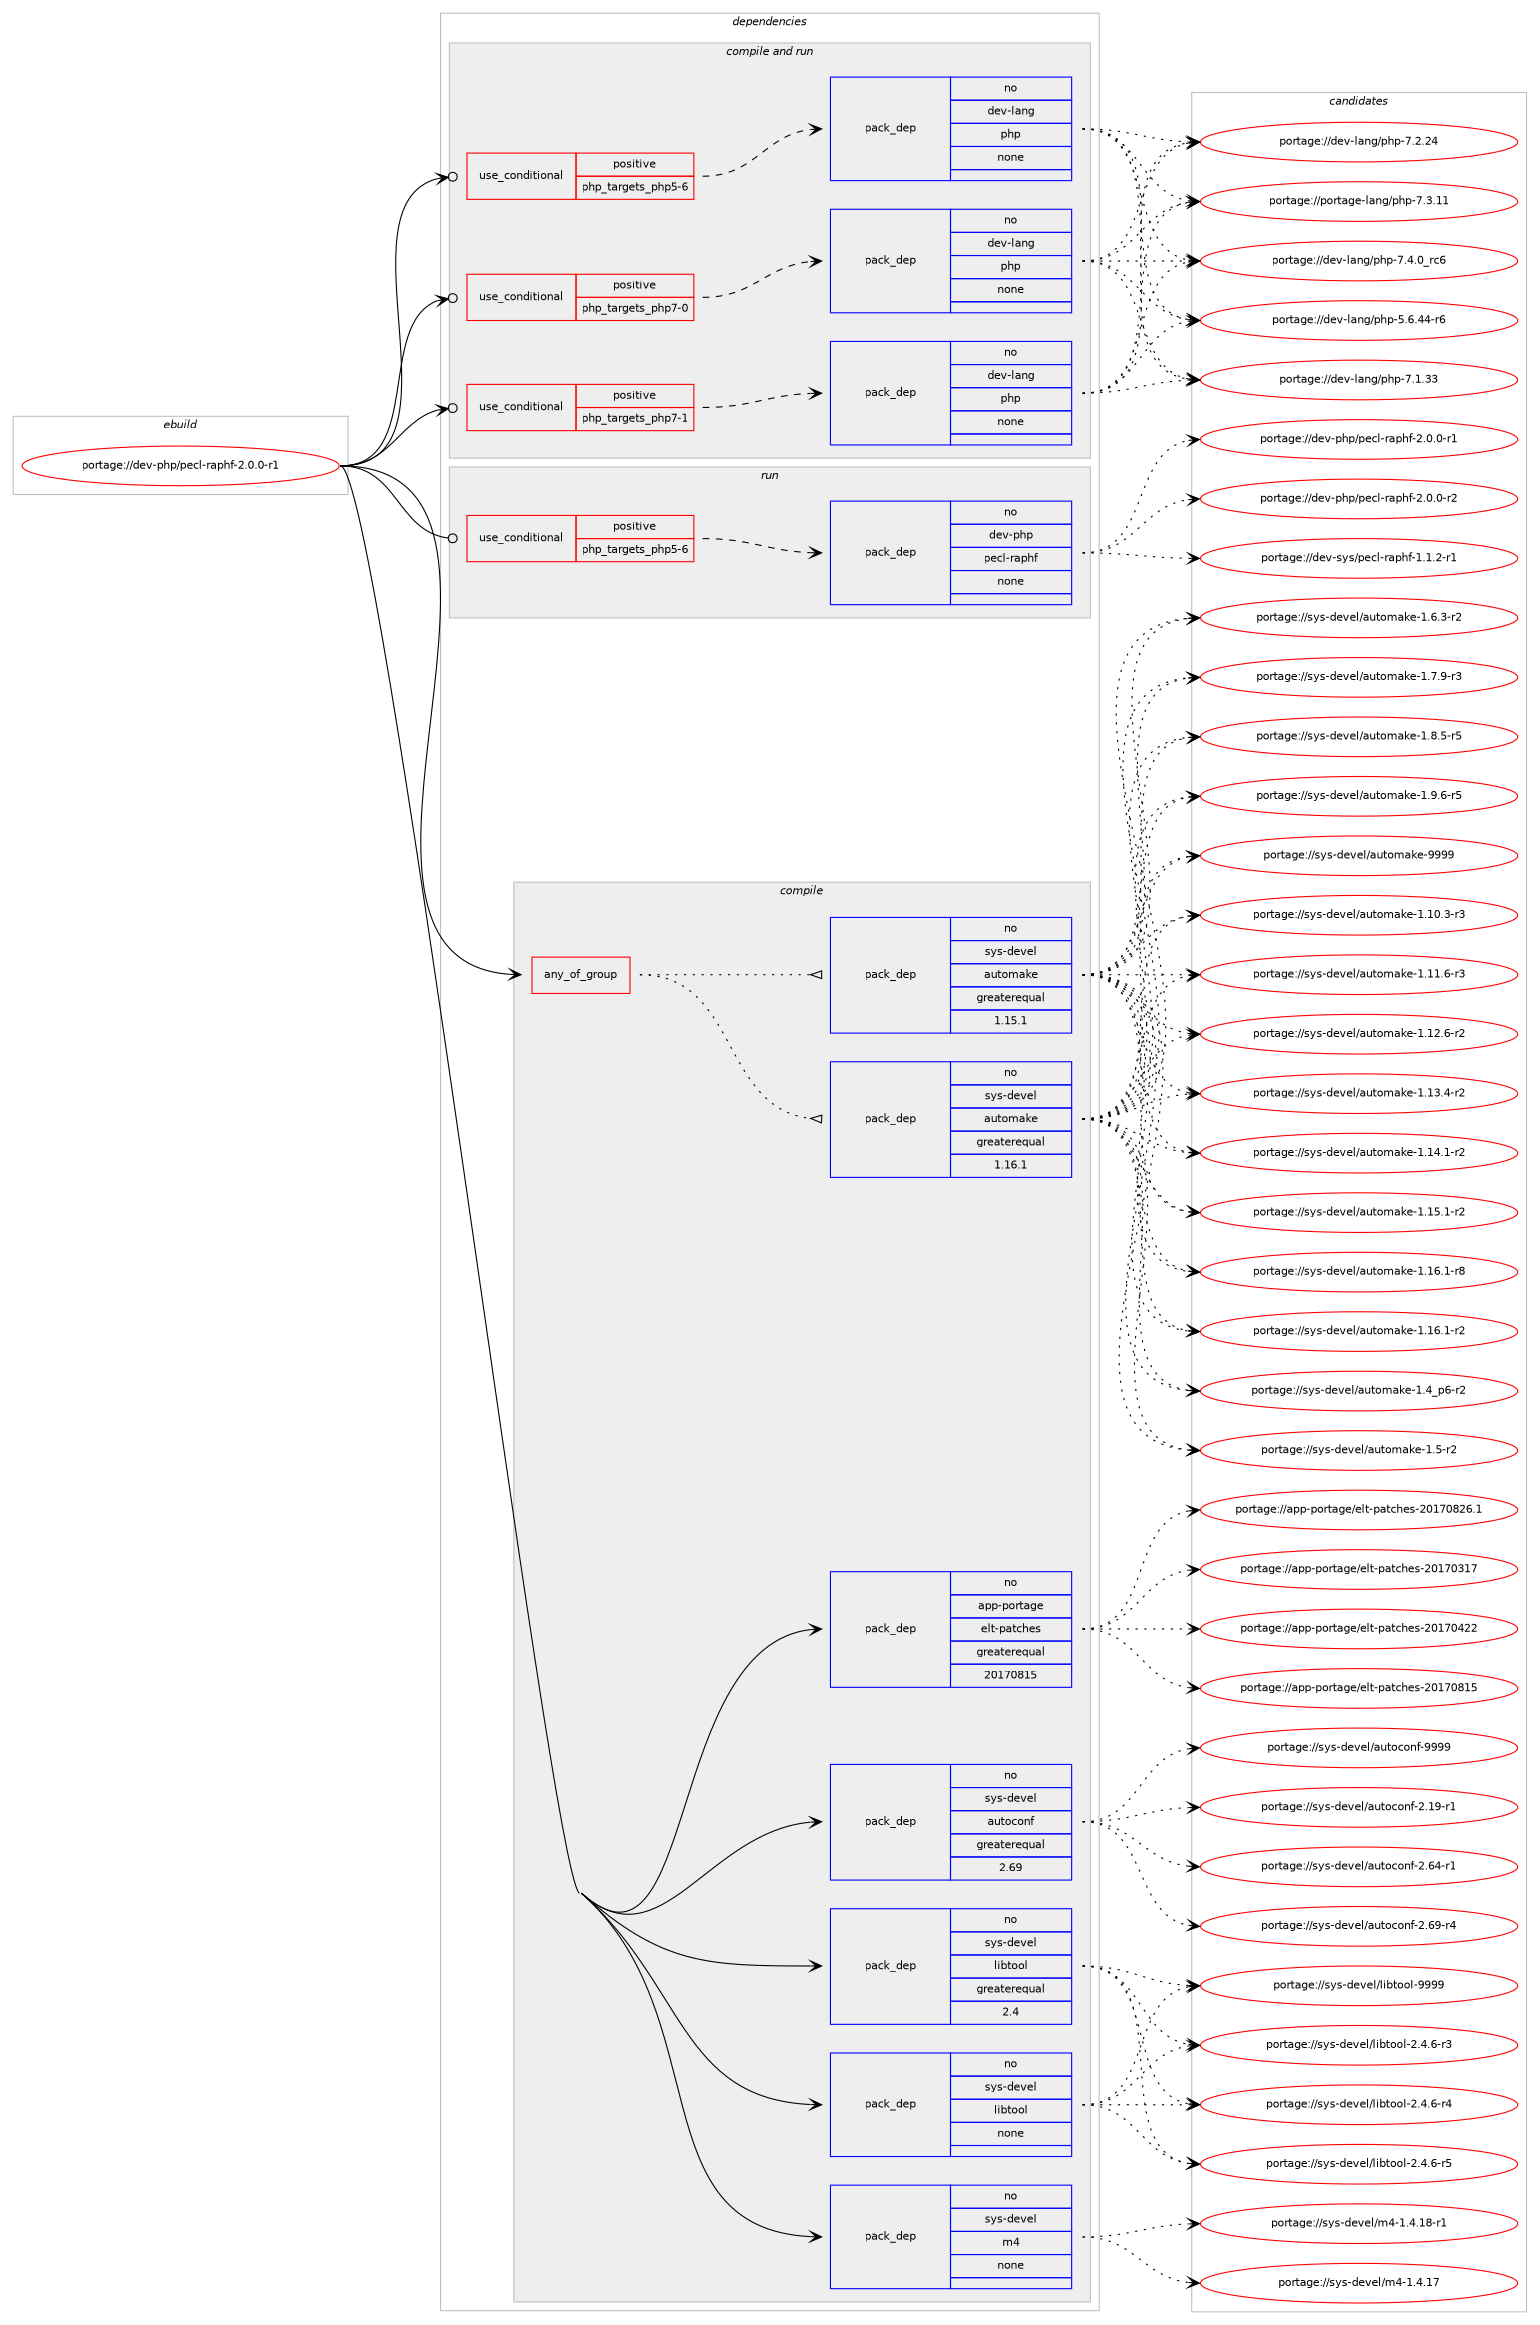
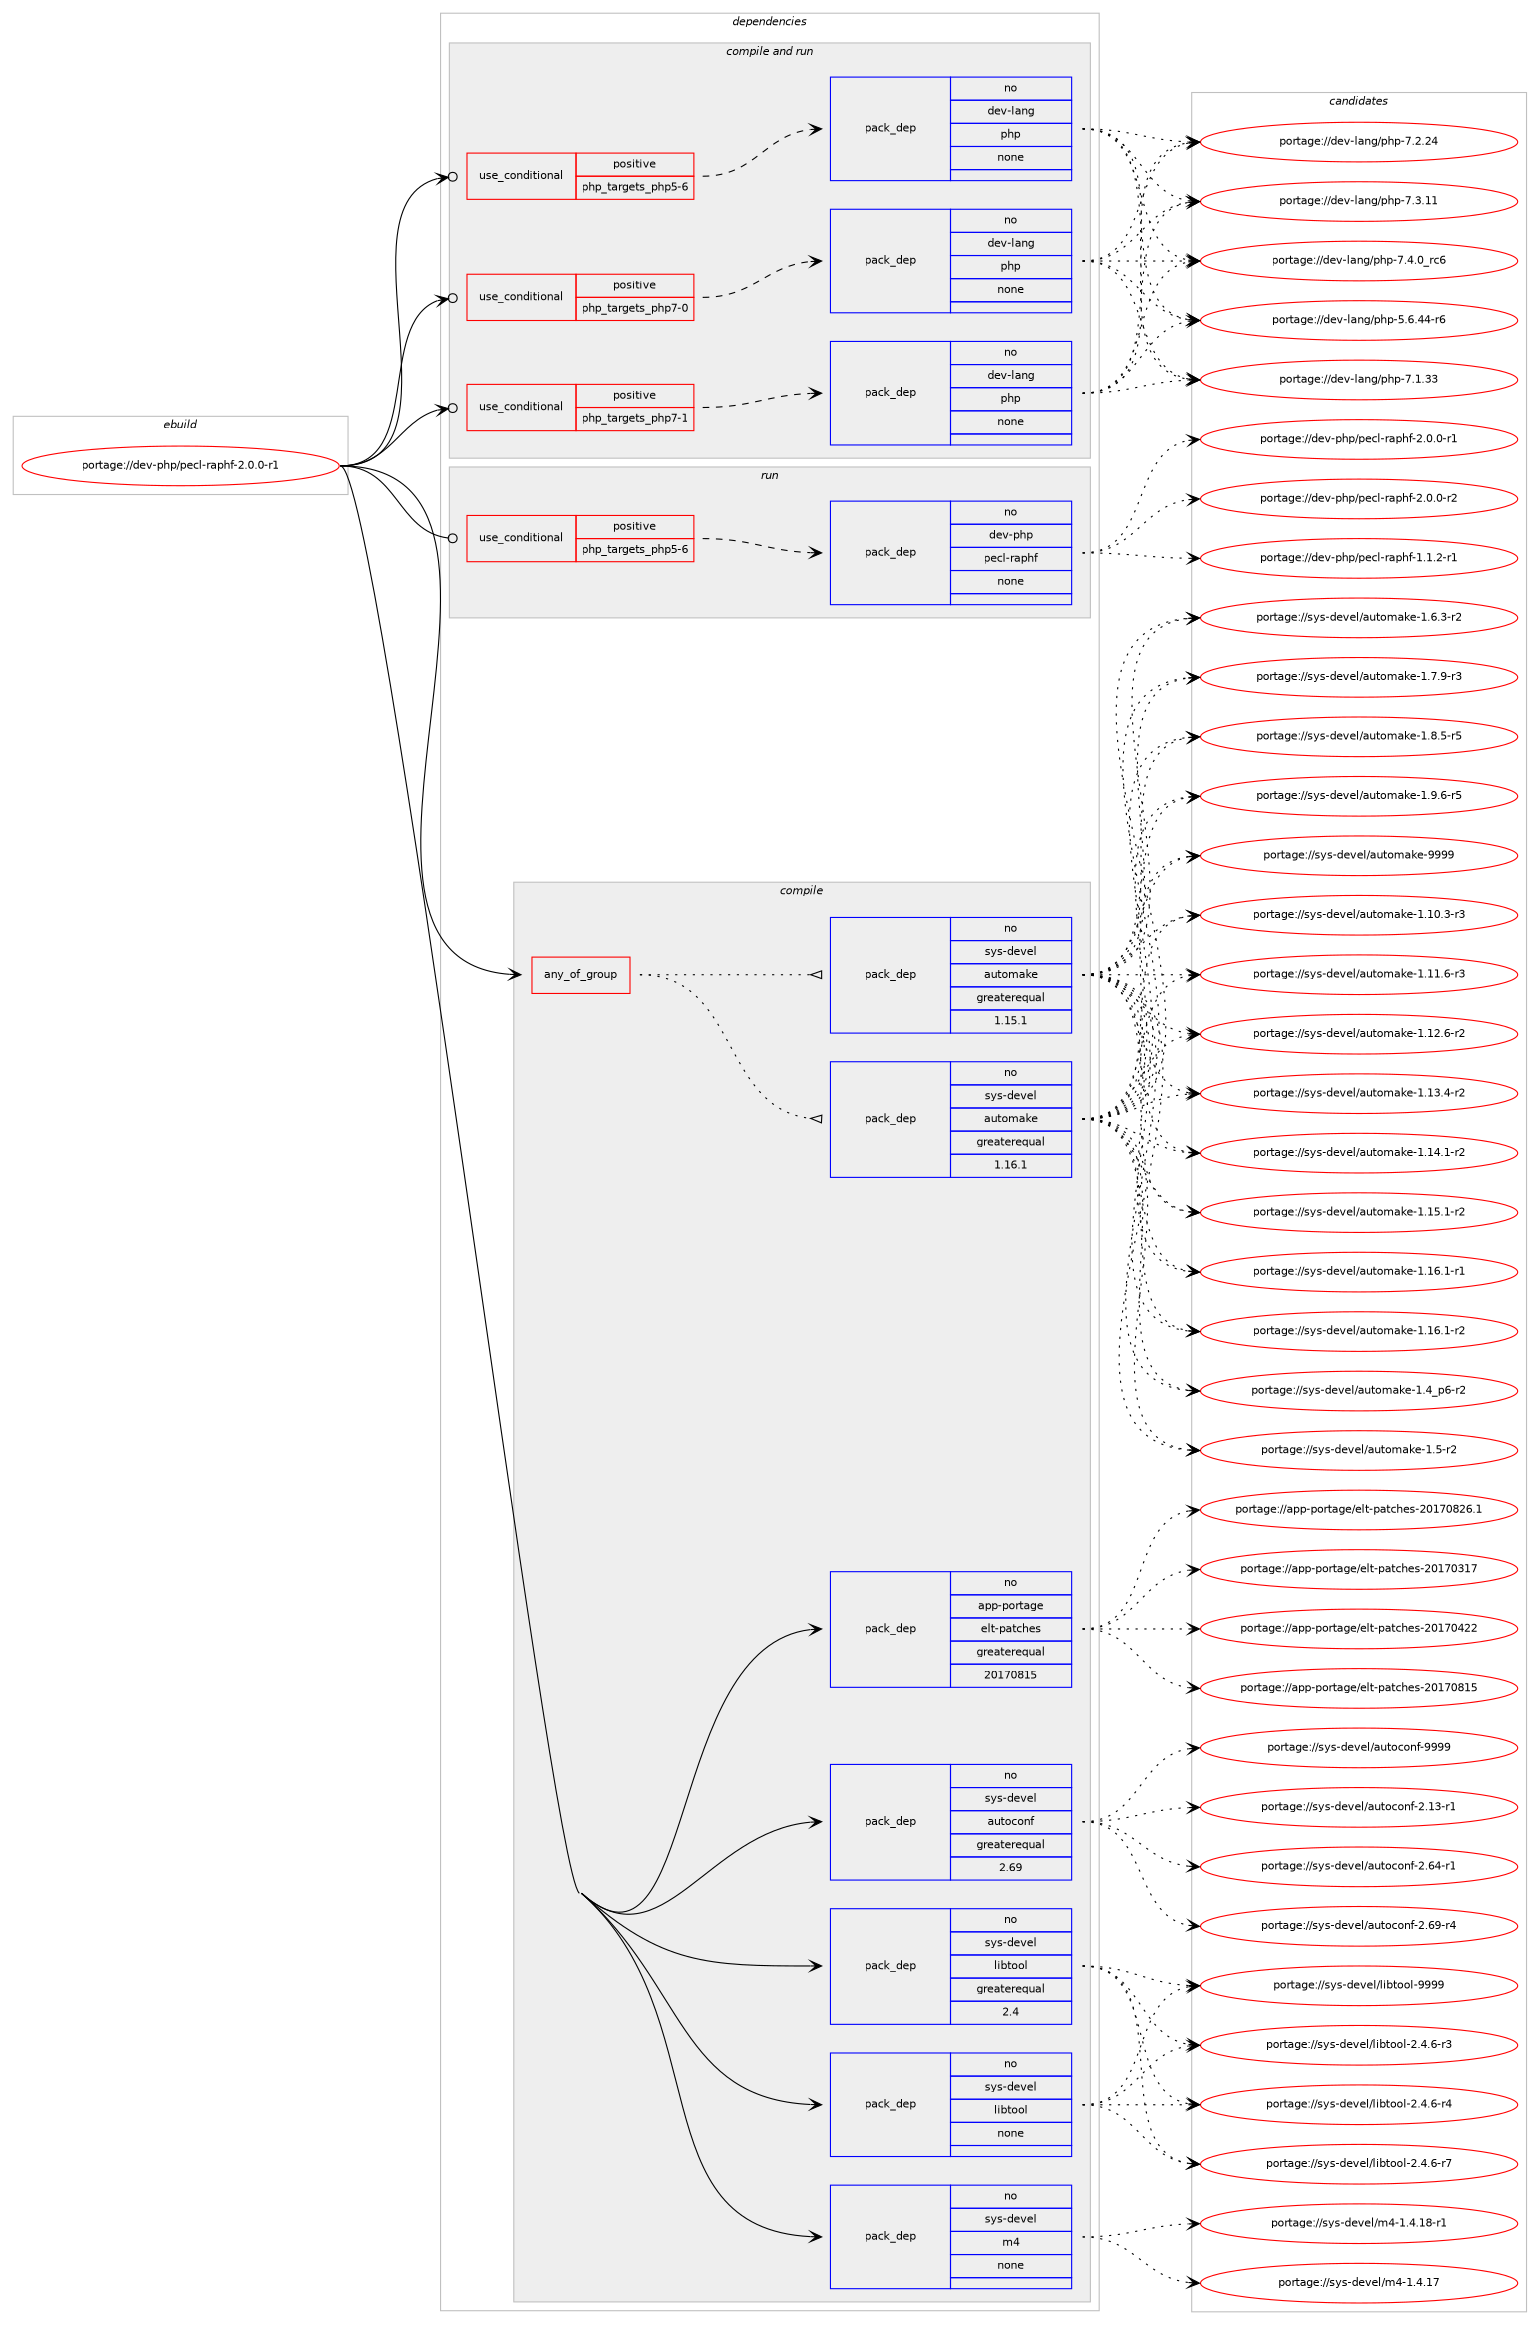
(1359, 202) -> (1359, 202)
(1359, 558) -> (1359, 558)
(1359, 1272) -> (1359, 1272)
(1359, 1807) -> (1359, 1807)
(1359, 2164) -> (1359, 2164)
